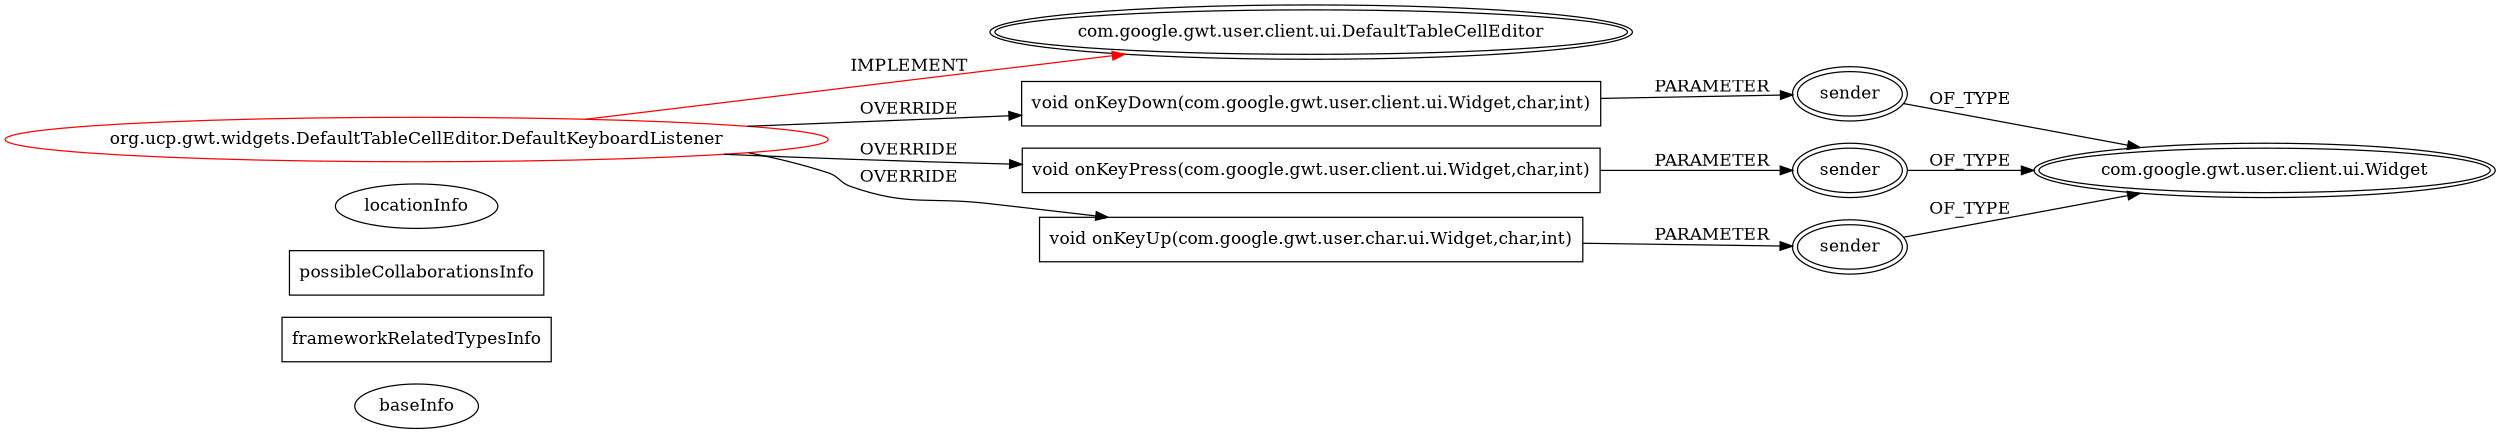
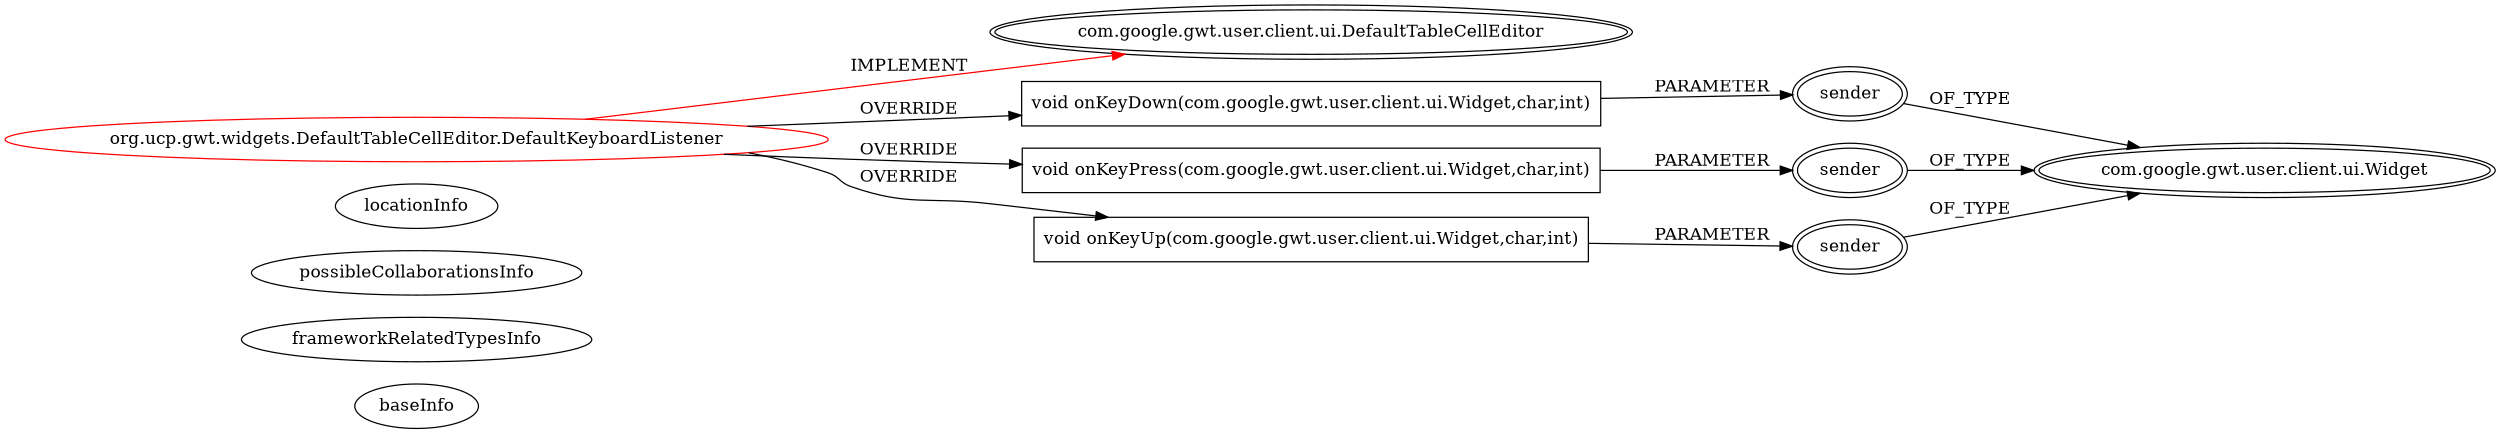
(1311, 240) -> (1311, 240)
(417, 273) -> (417, 273)
(417, 340) -> (417, 340)
